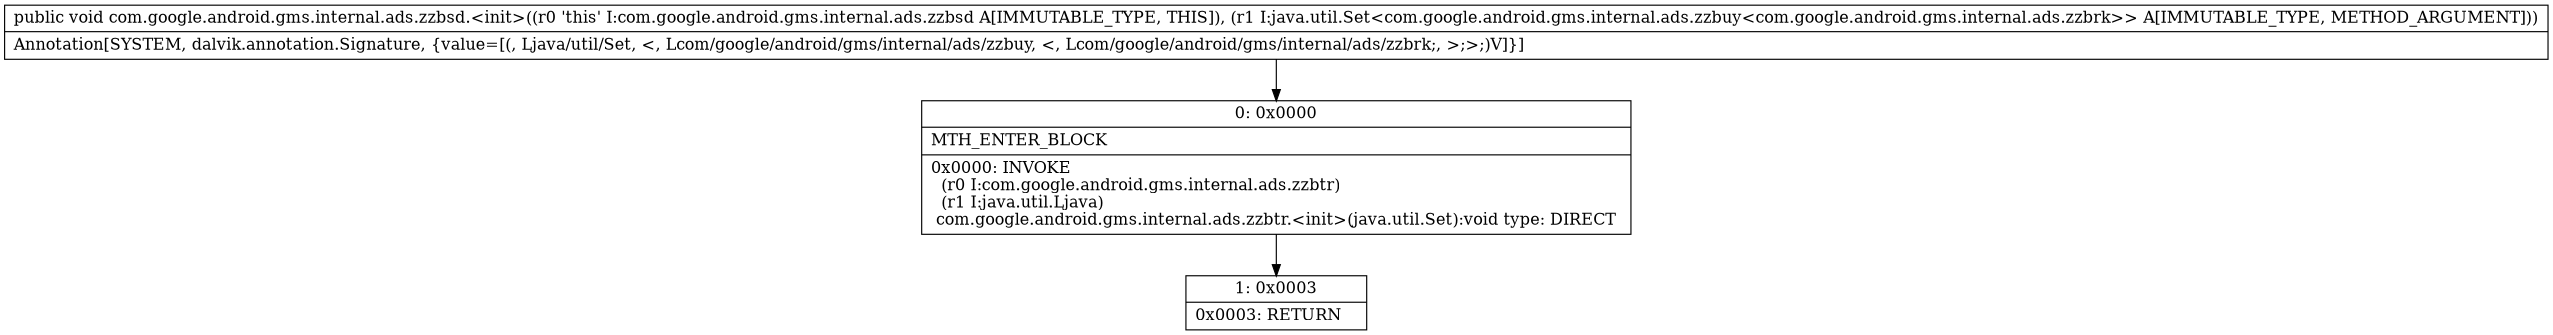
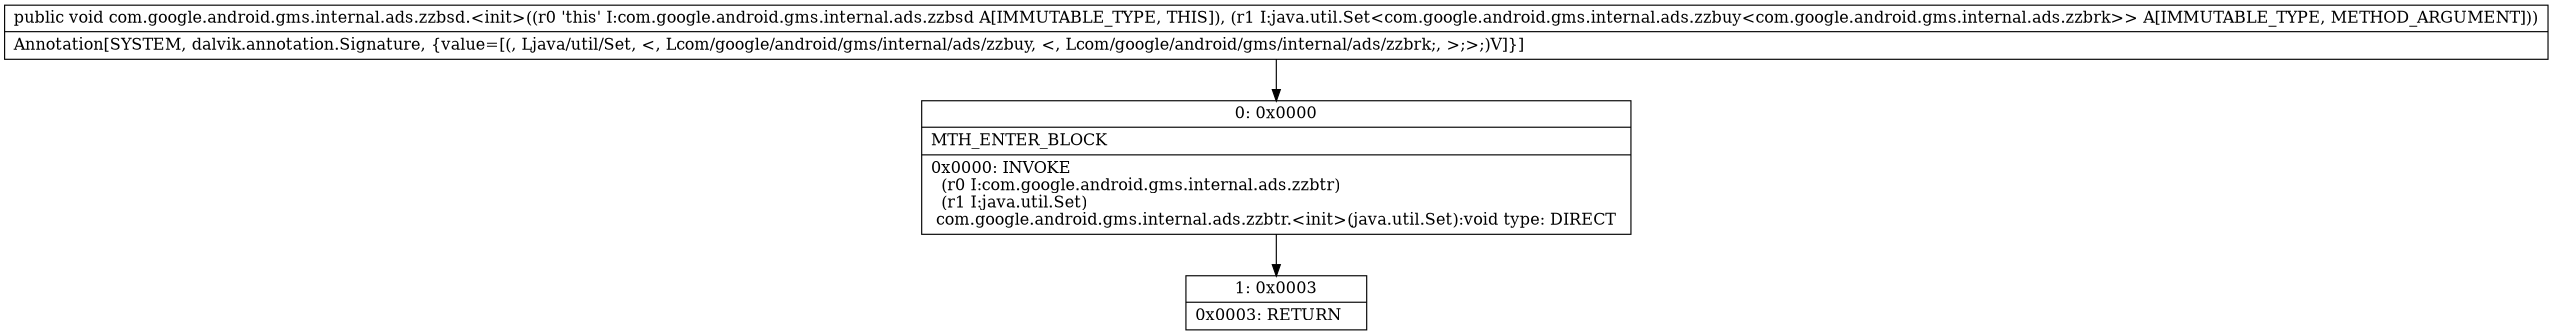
(1018, 203) -> (1009, 203)
